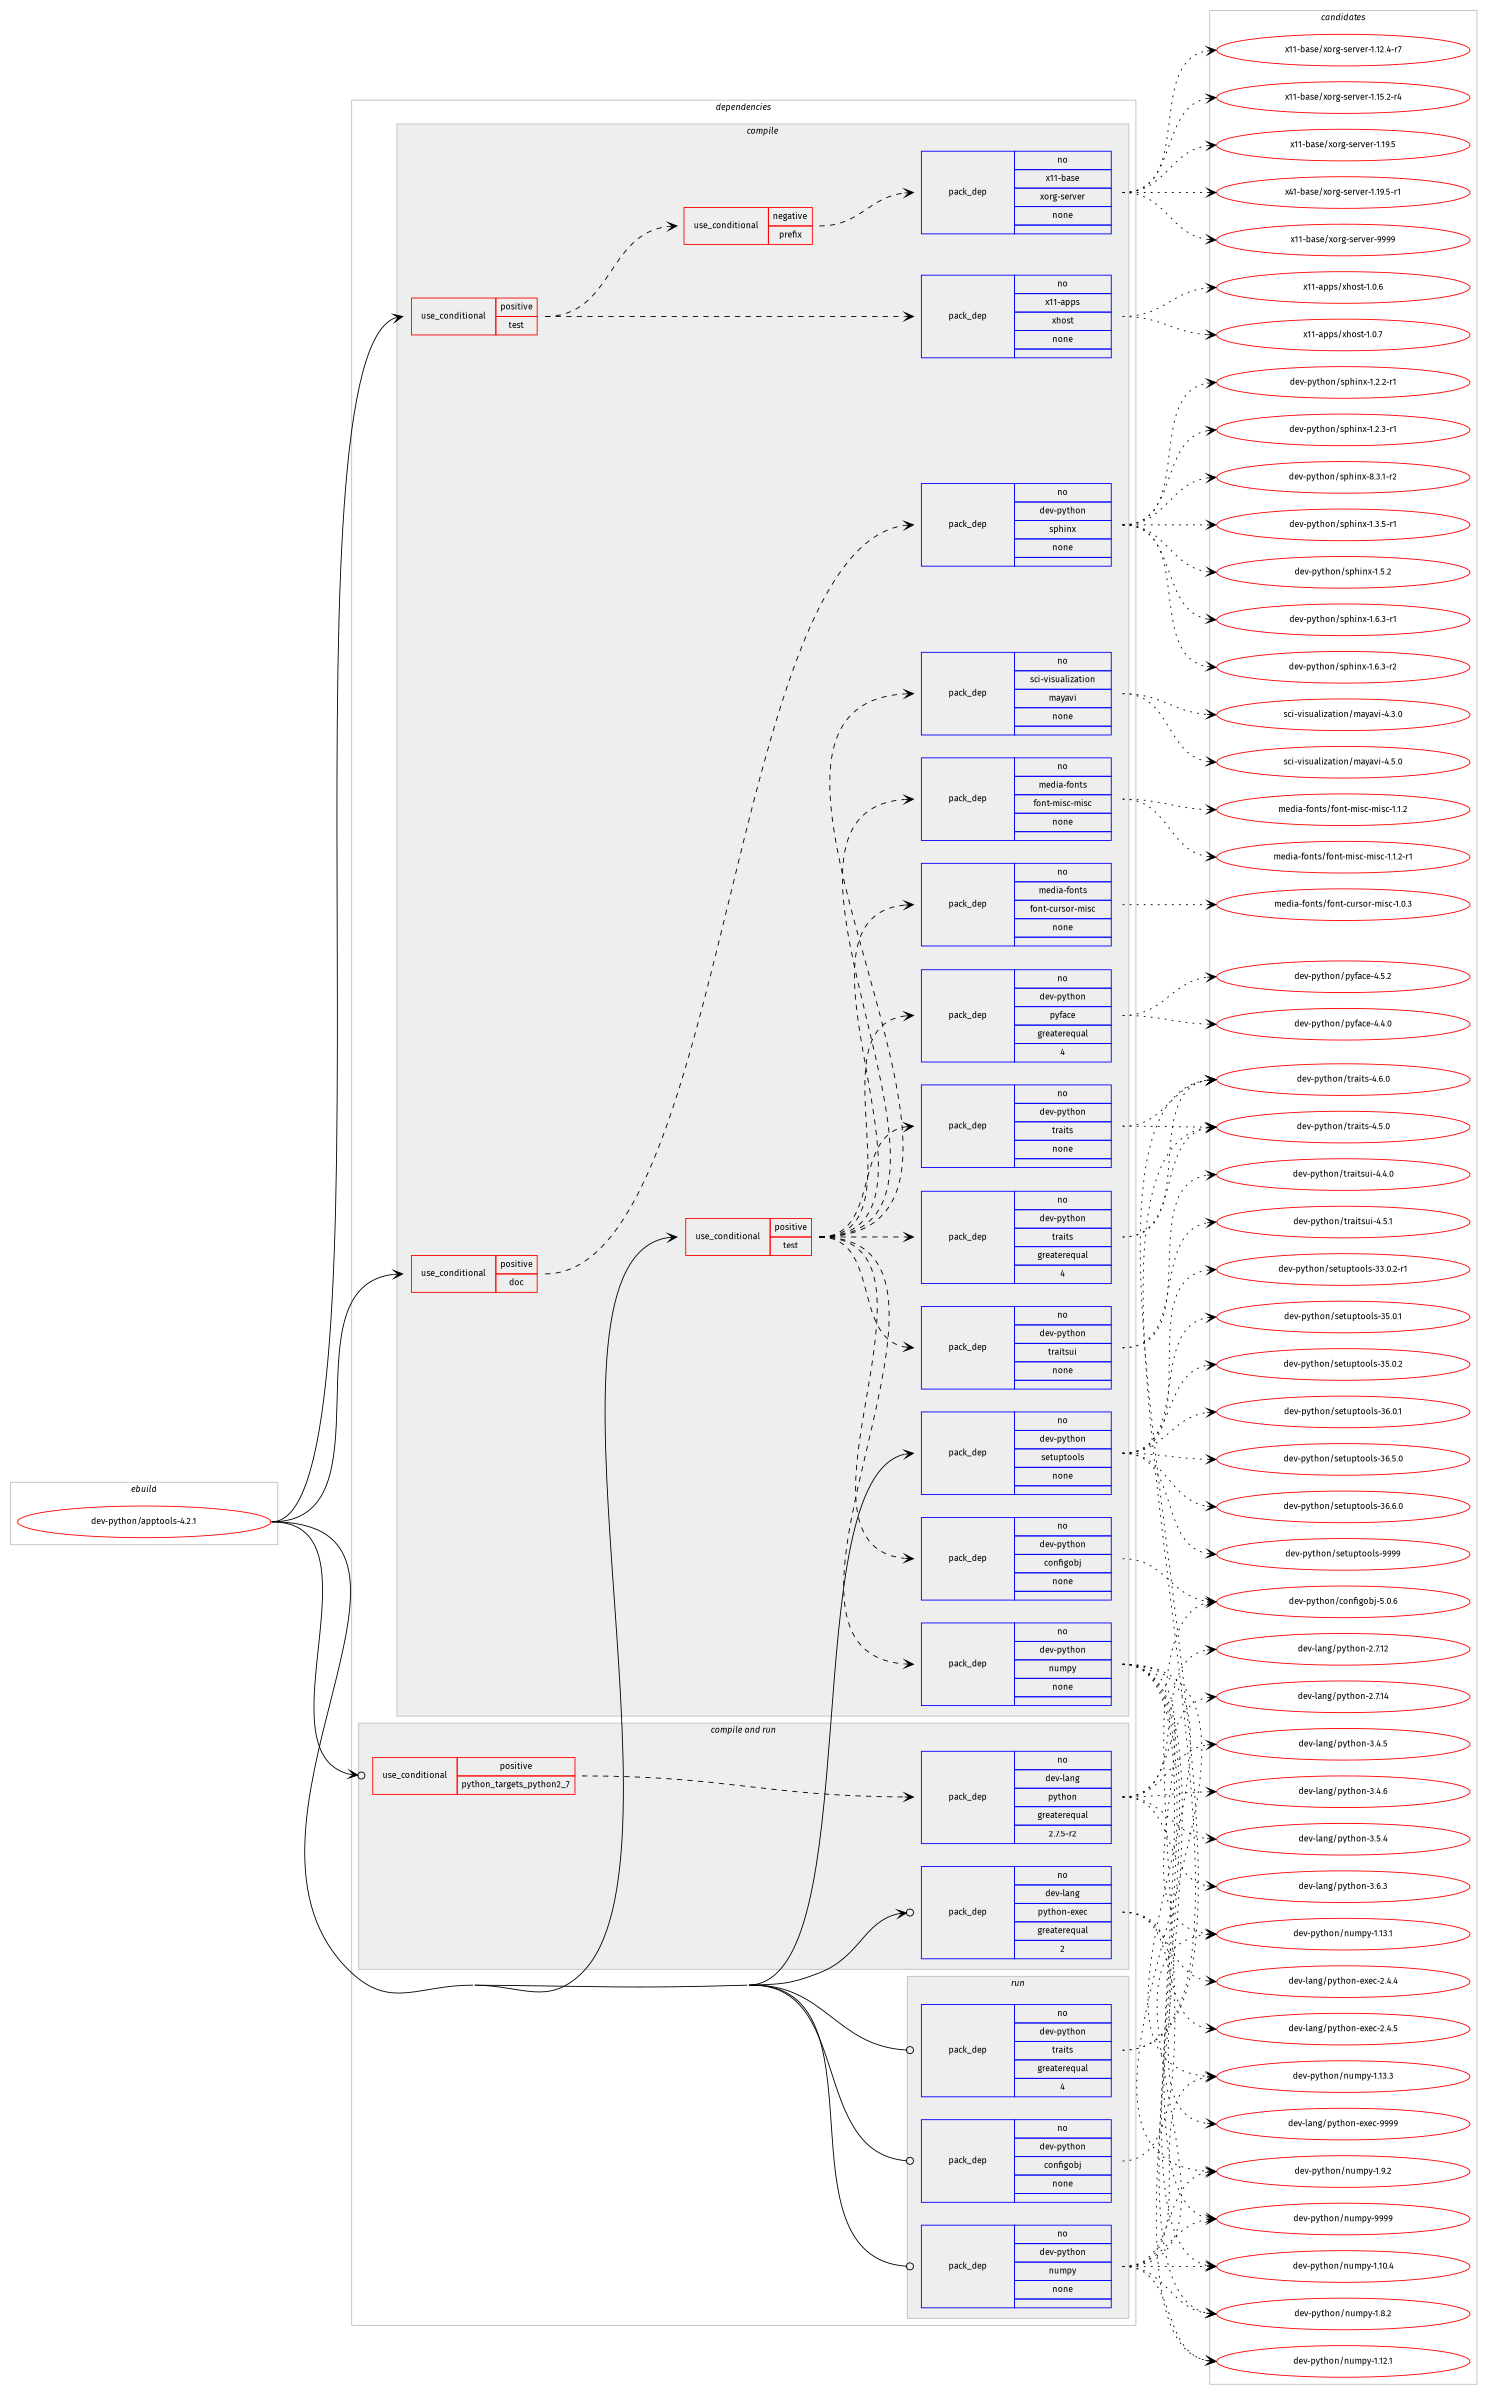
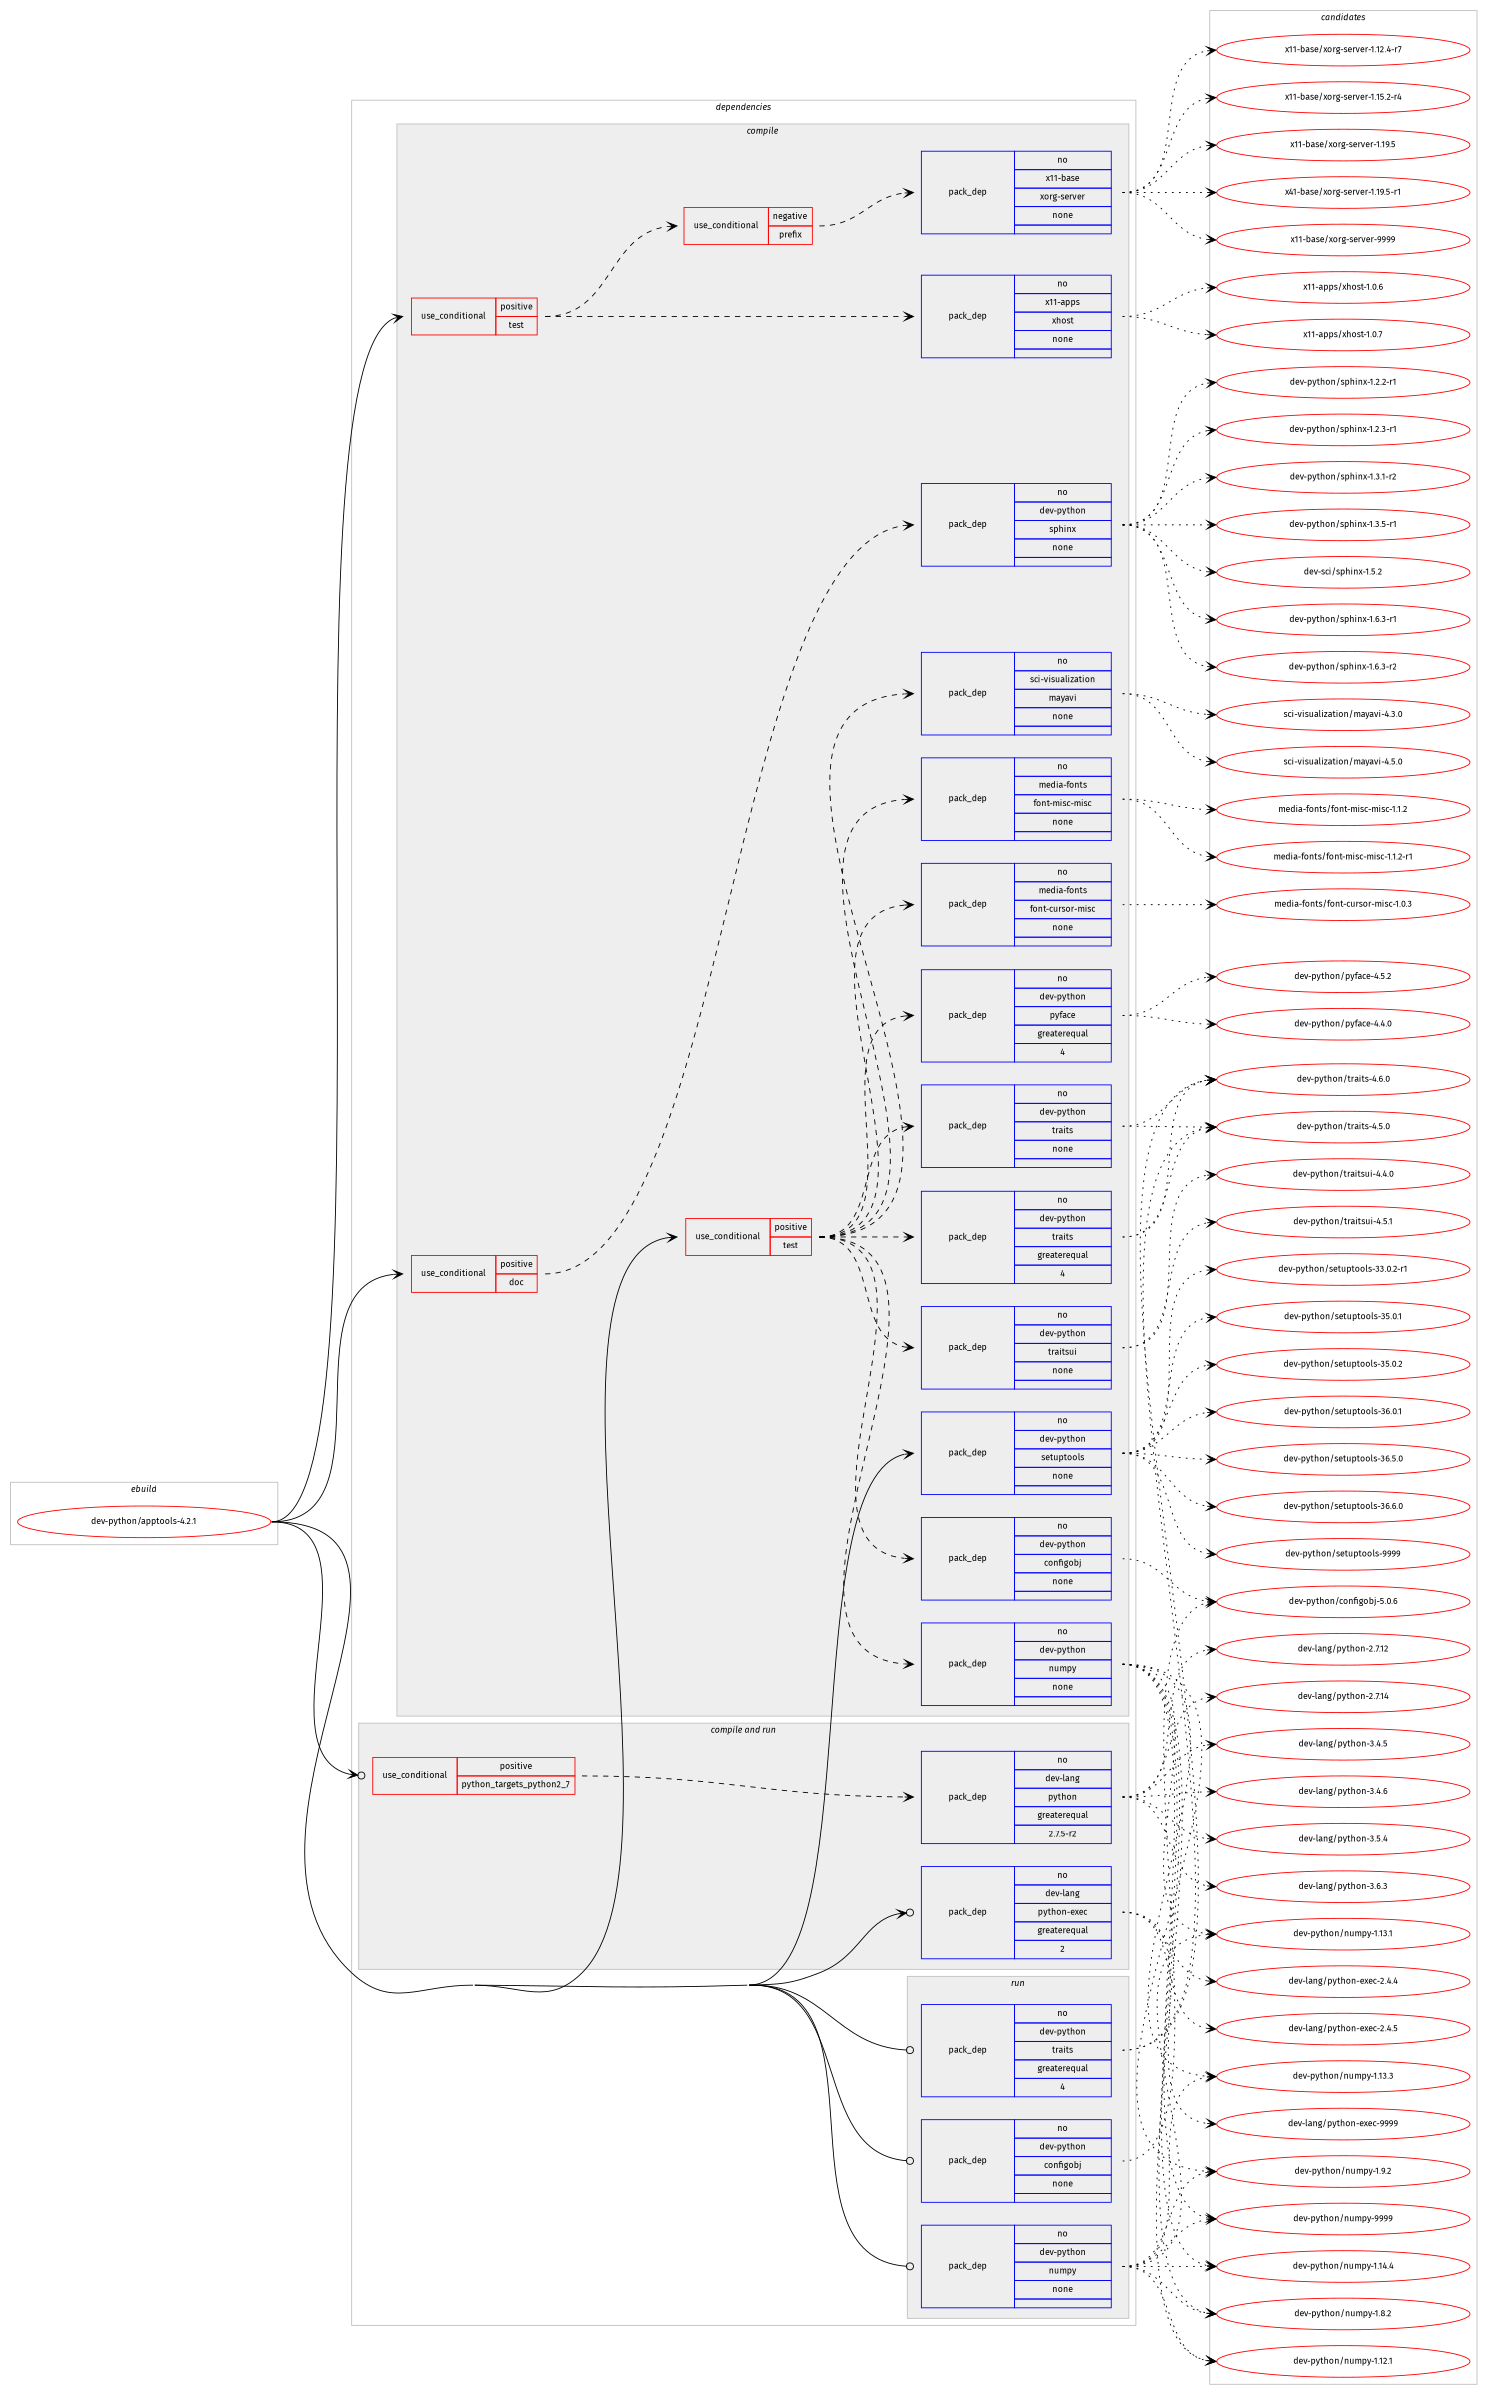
(1343, 477) -> (1343, 477)
(1343, 572) -> (1343, 572)
(1343, 2266) -> (1343, 2266)
